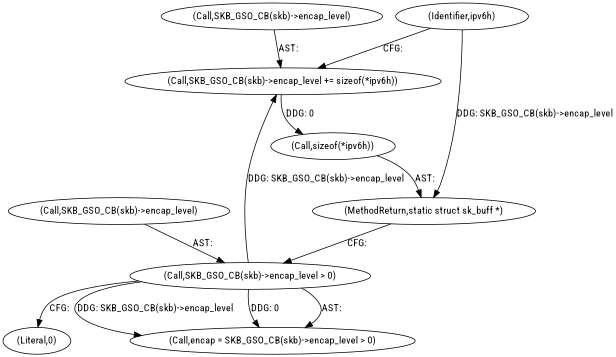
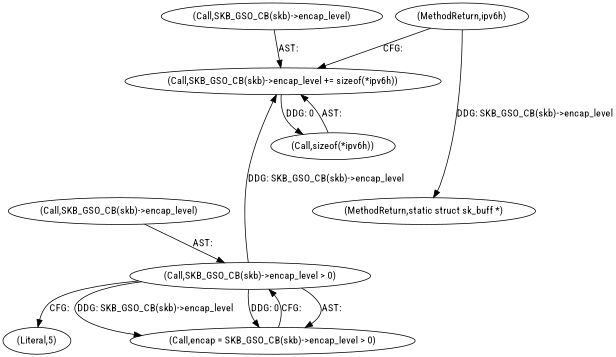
(462, 16) -> (462, 16)
(402, 168) -> (319, 115)
(341, 242) -> (281, 310)
(37, 341) -> (37, 341)
